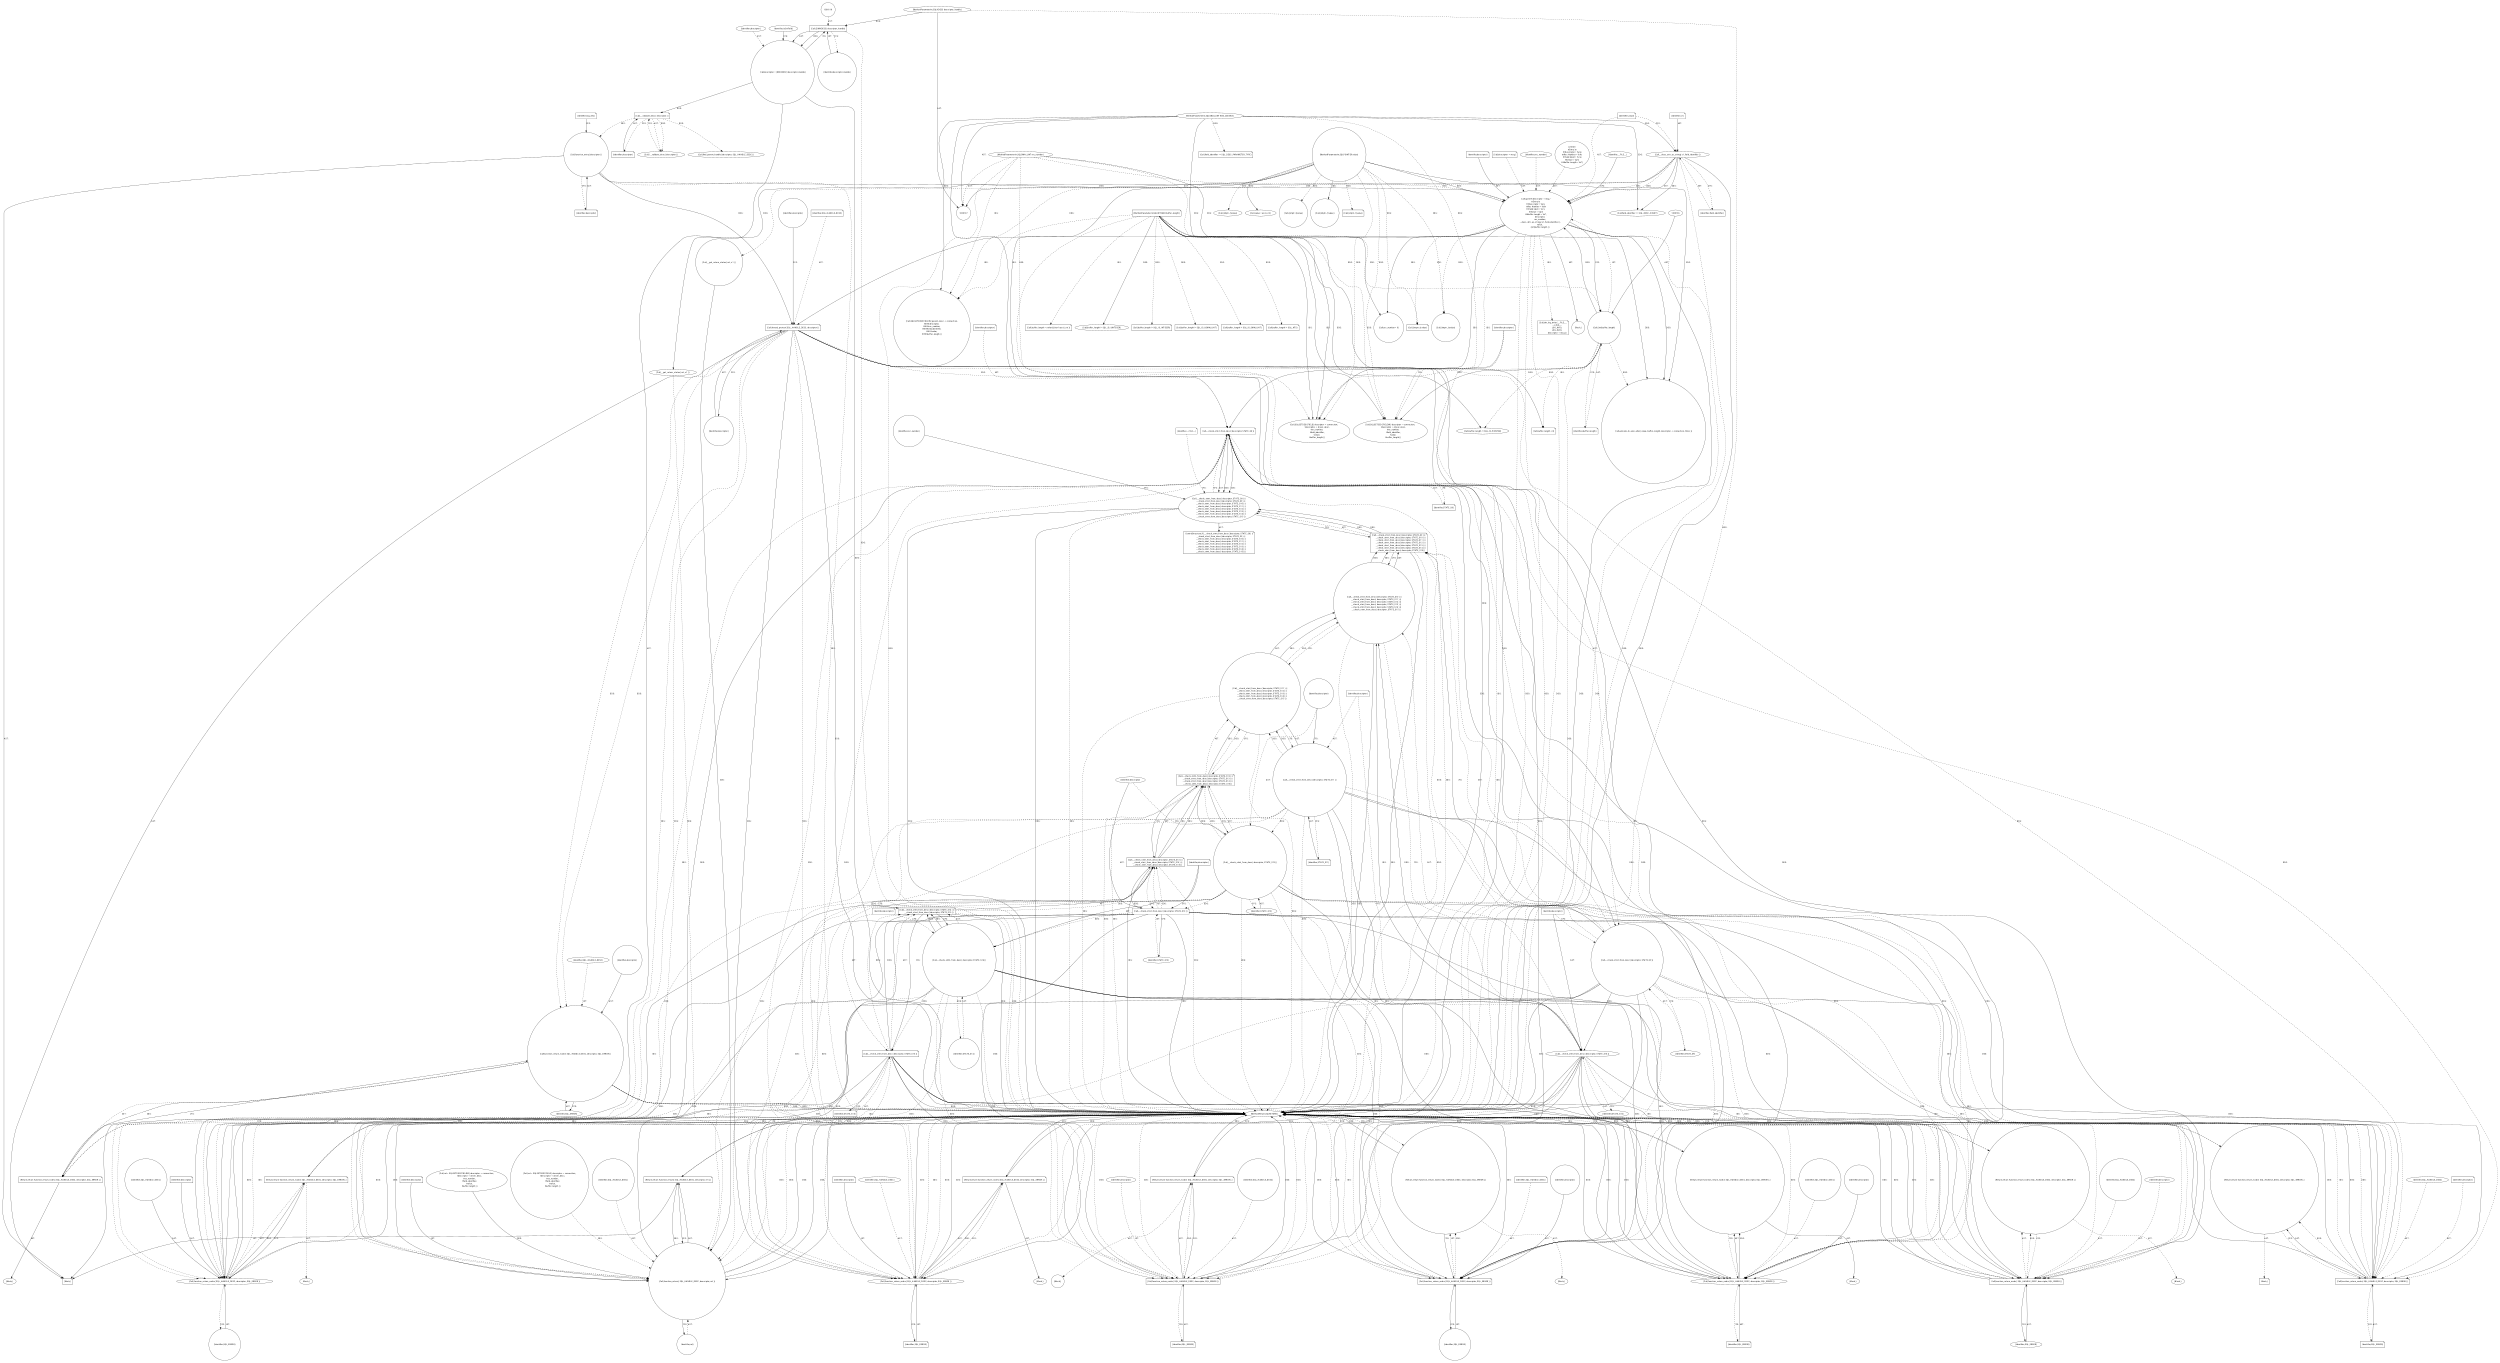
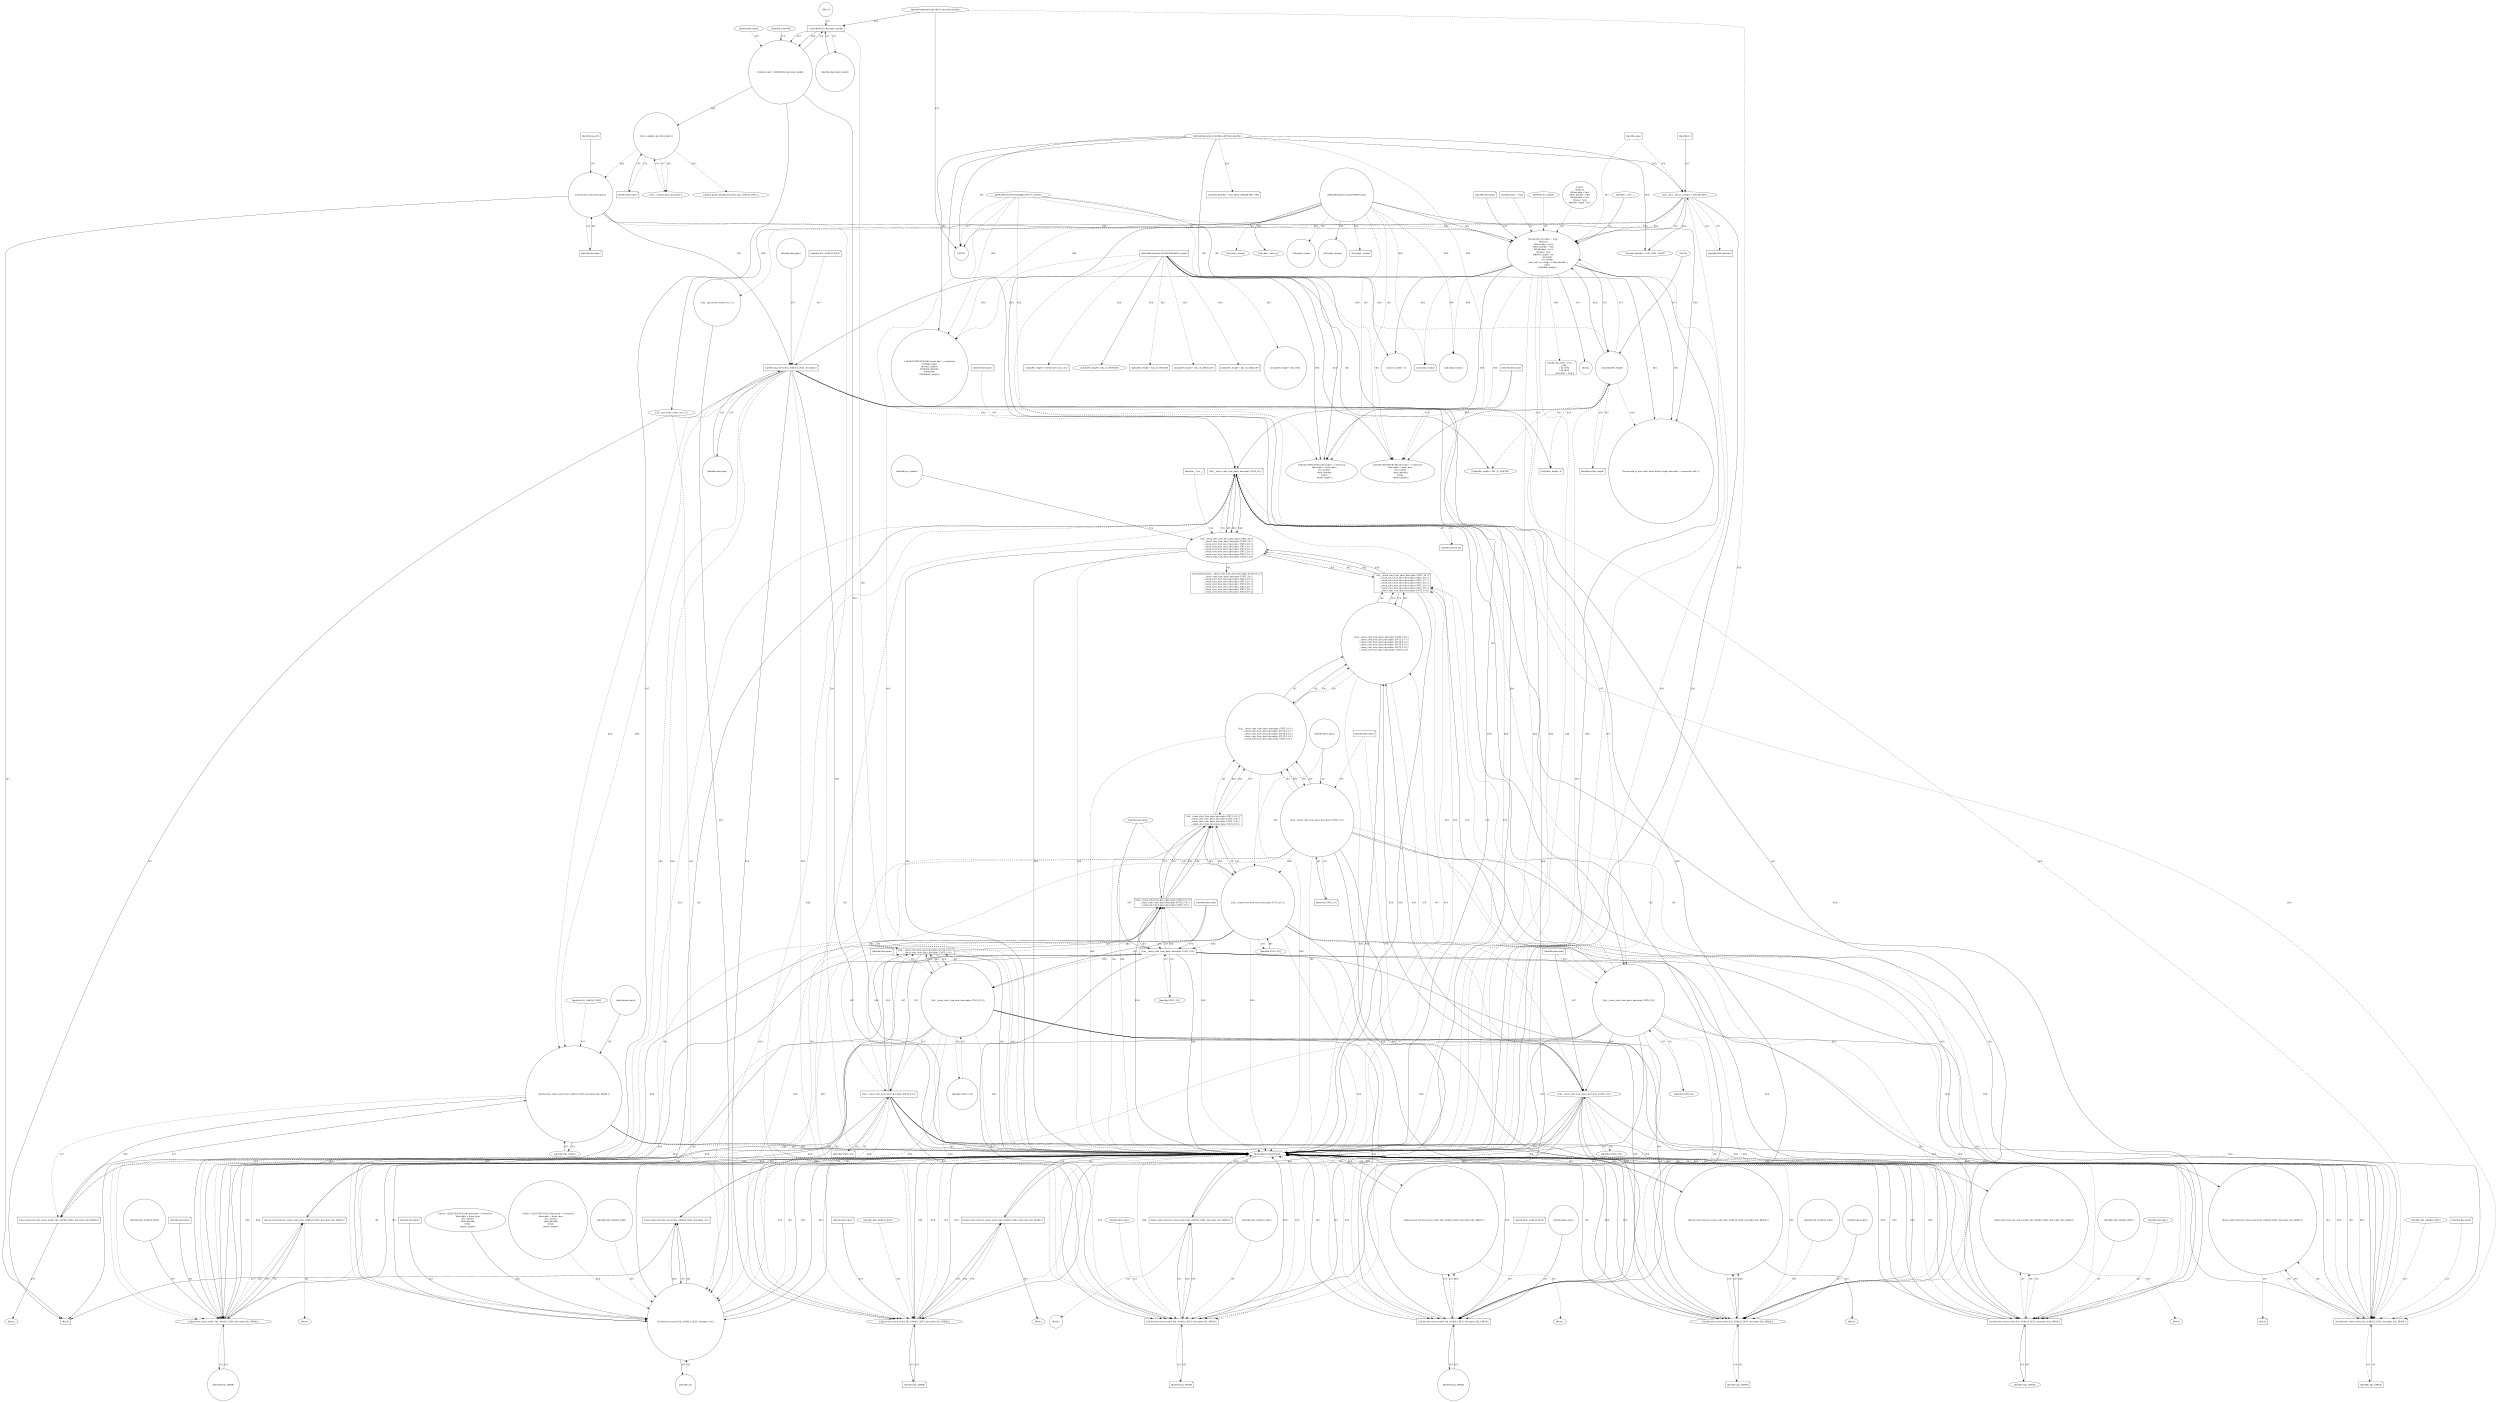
(652, 116) -> (657, 136)
(1283, 328) -> (1285, 368)
